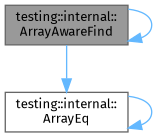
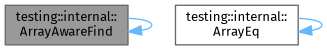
(67, 62) -> none
